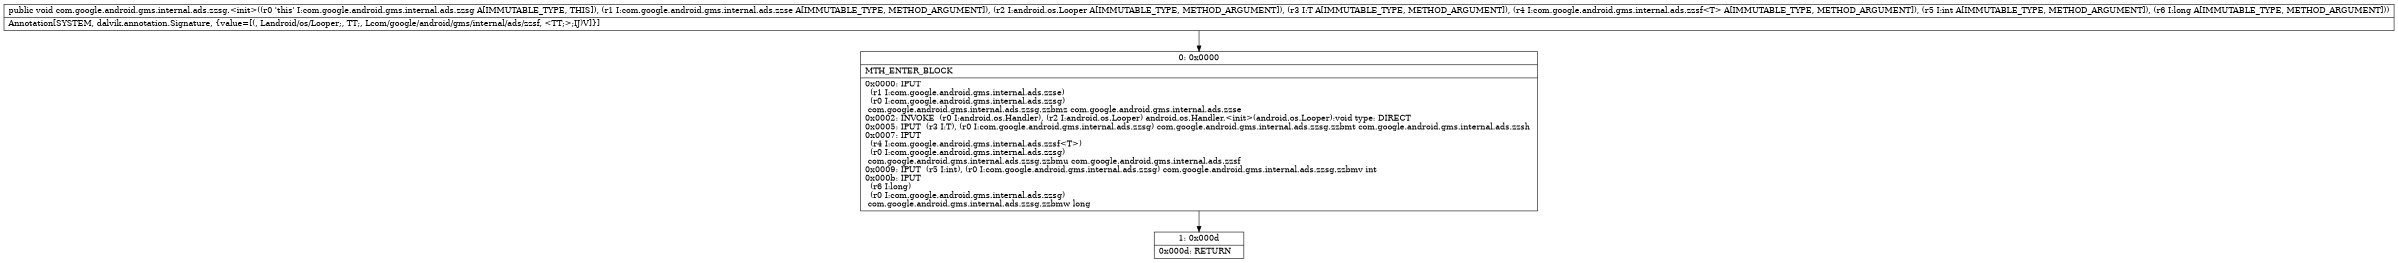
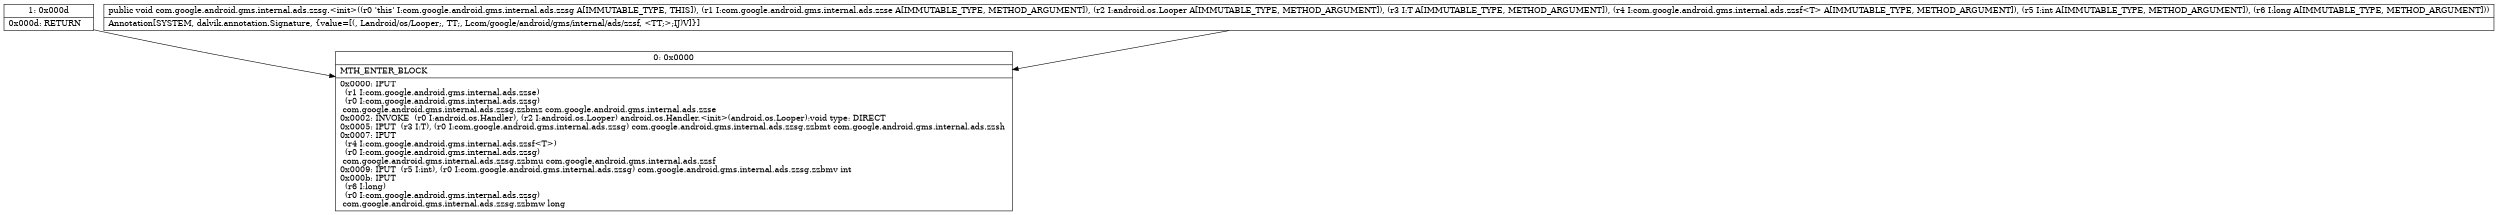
(1199, 219) -> (211, 54)
